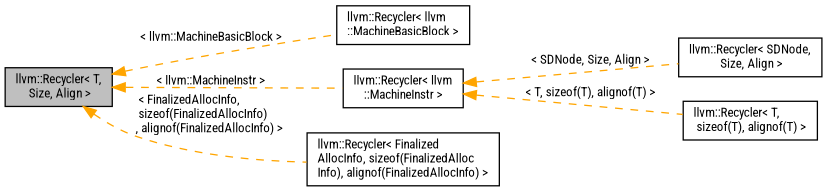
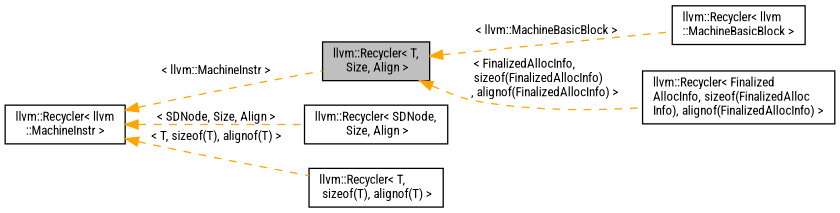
(234, 88) -> (230, 88)
